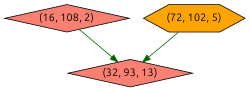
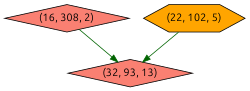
(67, 18) -> (67, 18)
(194, 18) -> (194, 18)
